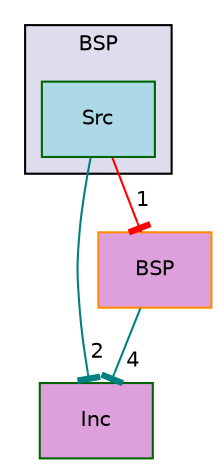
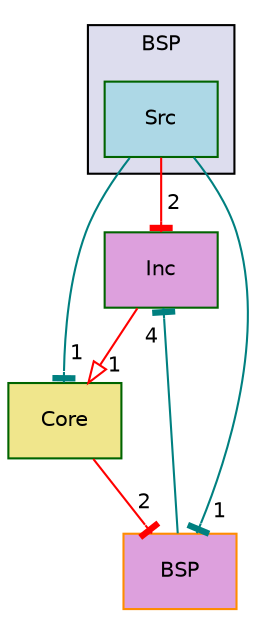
(125, 190) -> (247, 337)
(78, 265) -> (161, 190)
none -> (65, 421)
